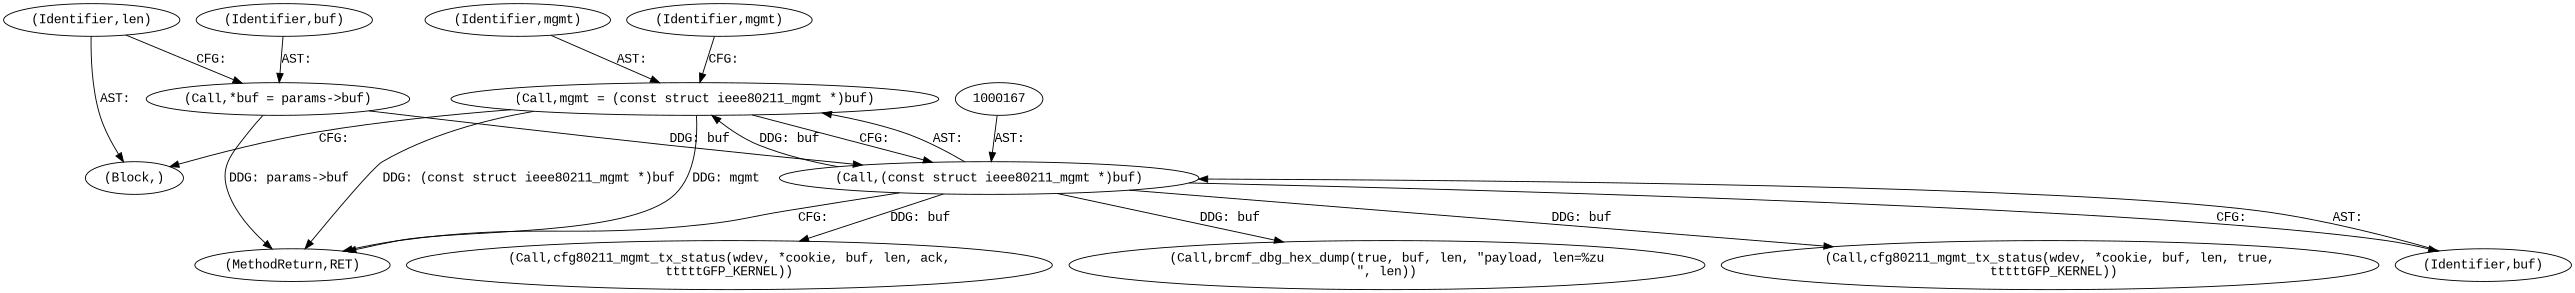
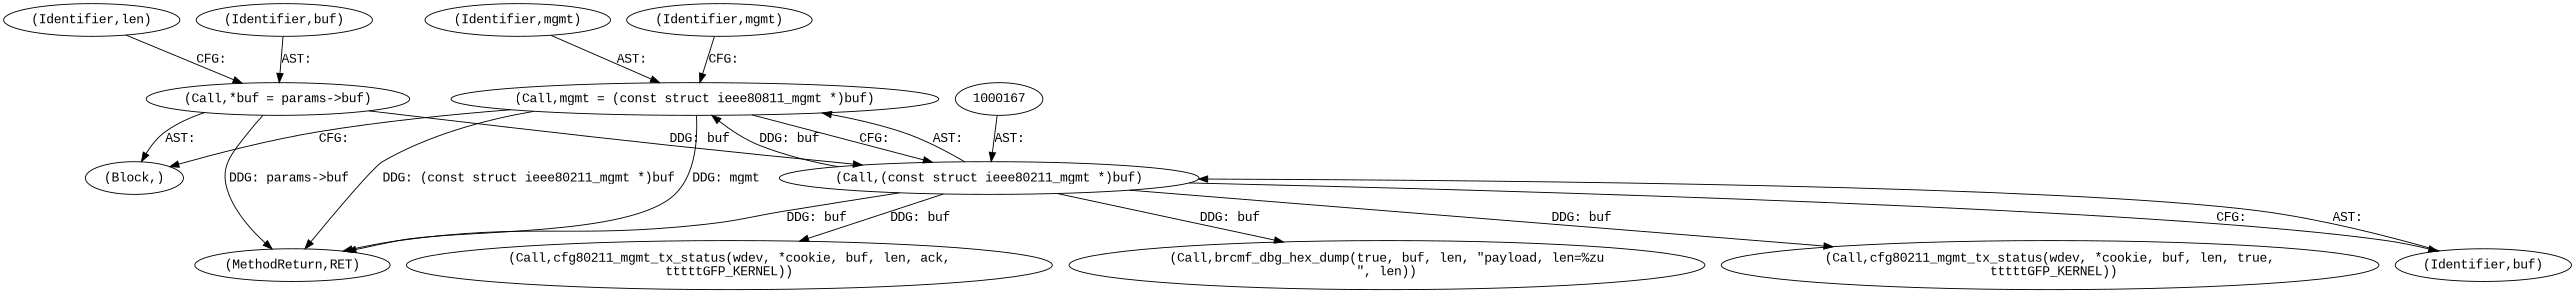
(96, 98) -> (171, 128)
(695, 99) -> (695, 99)
(817, 218) -> (817, 218)
